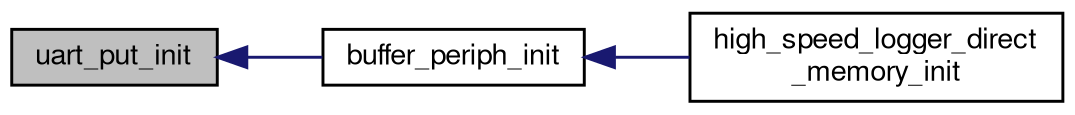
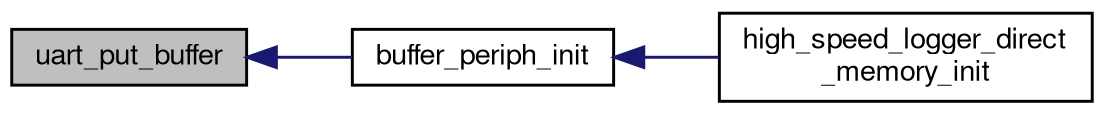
(115, 57) -> (129, 57)
